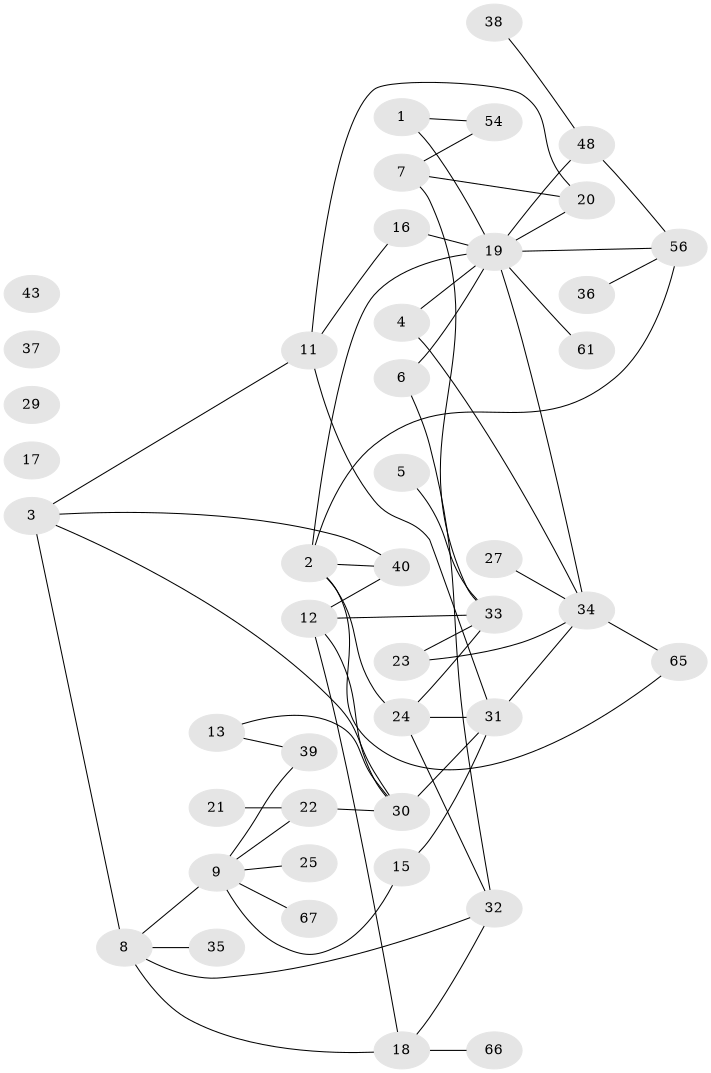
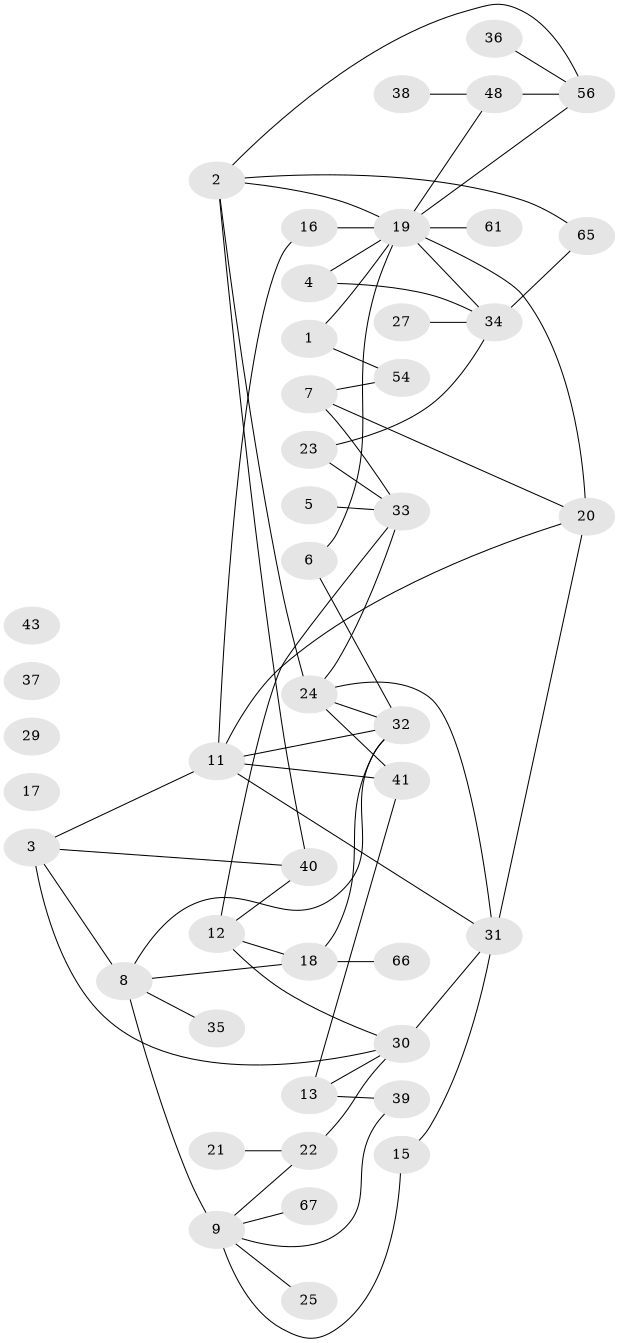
(541, 664) -> (541, 726)
none -> (309, 743)
none -> (402, 781)
